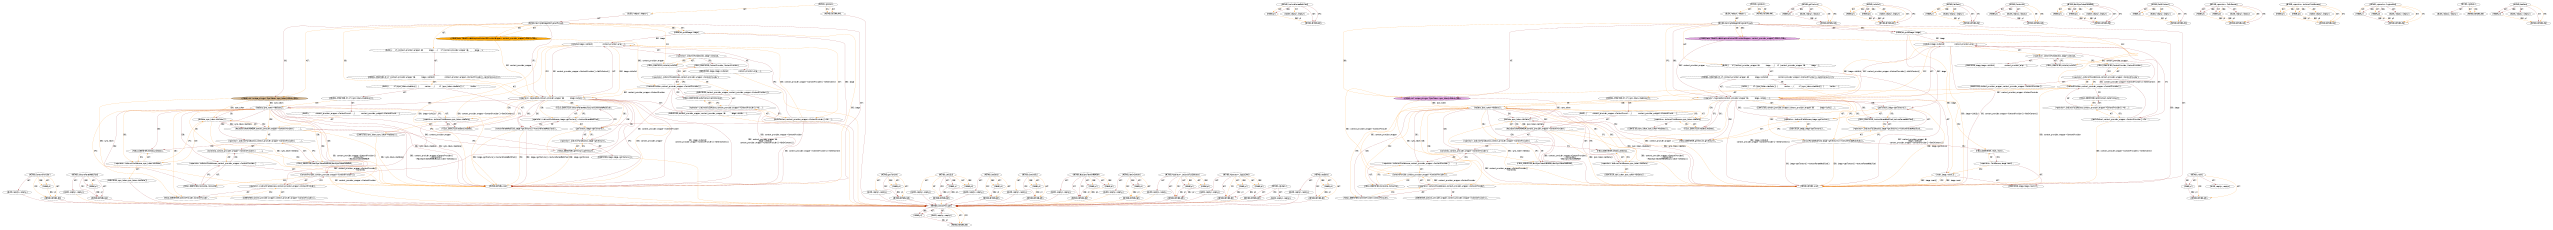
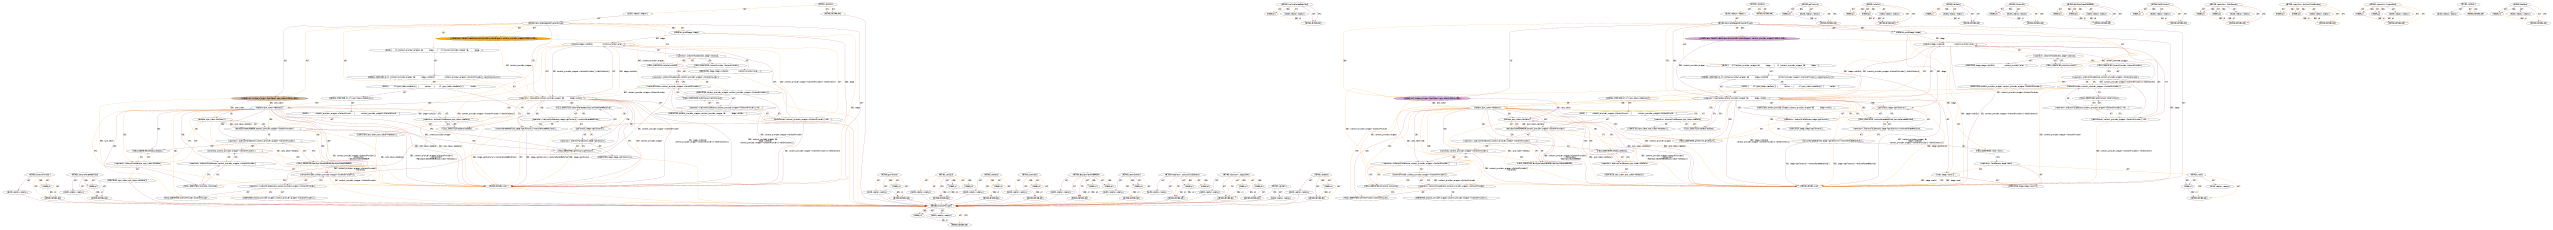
(1989, 159) -> (2101, 170)
